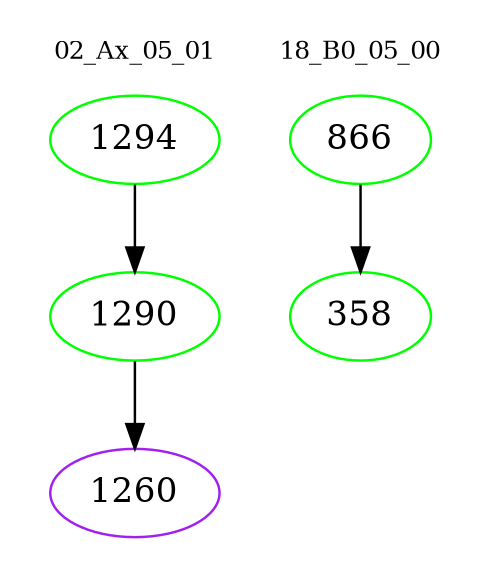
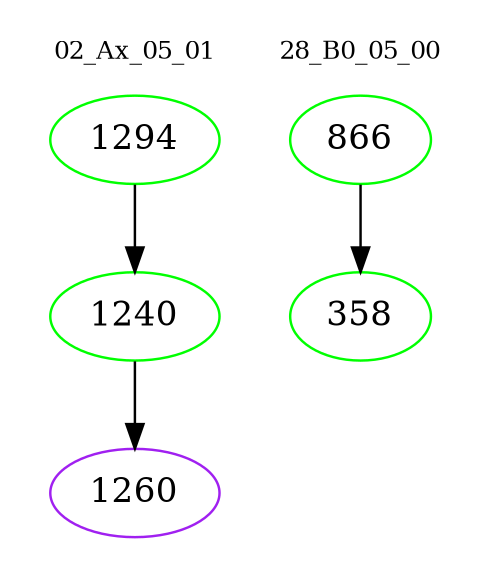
(361, 53) -> (361, 53)
(135, 316) -> (135, 316)
